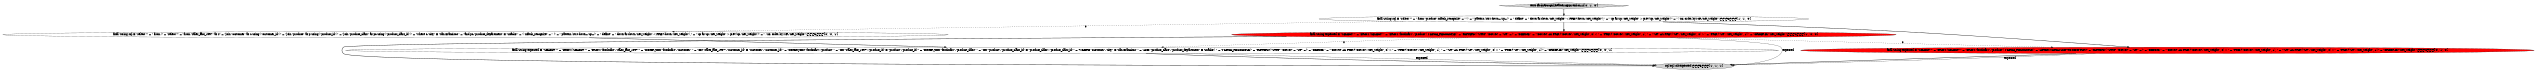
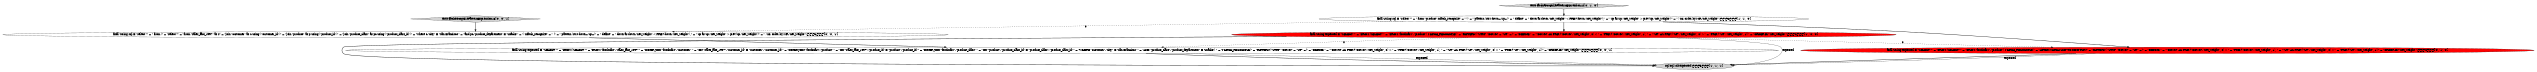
none -> (475, 19)
